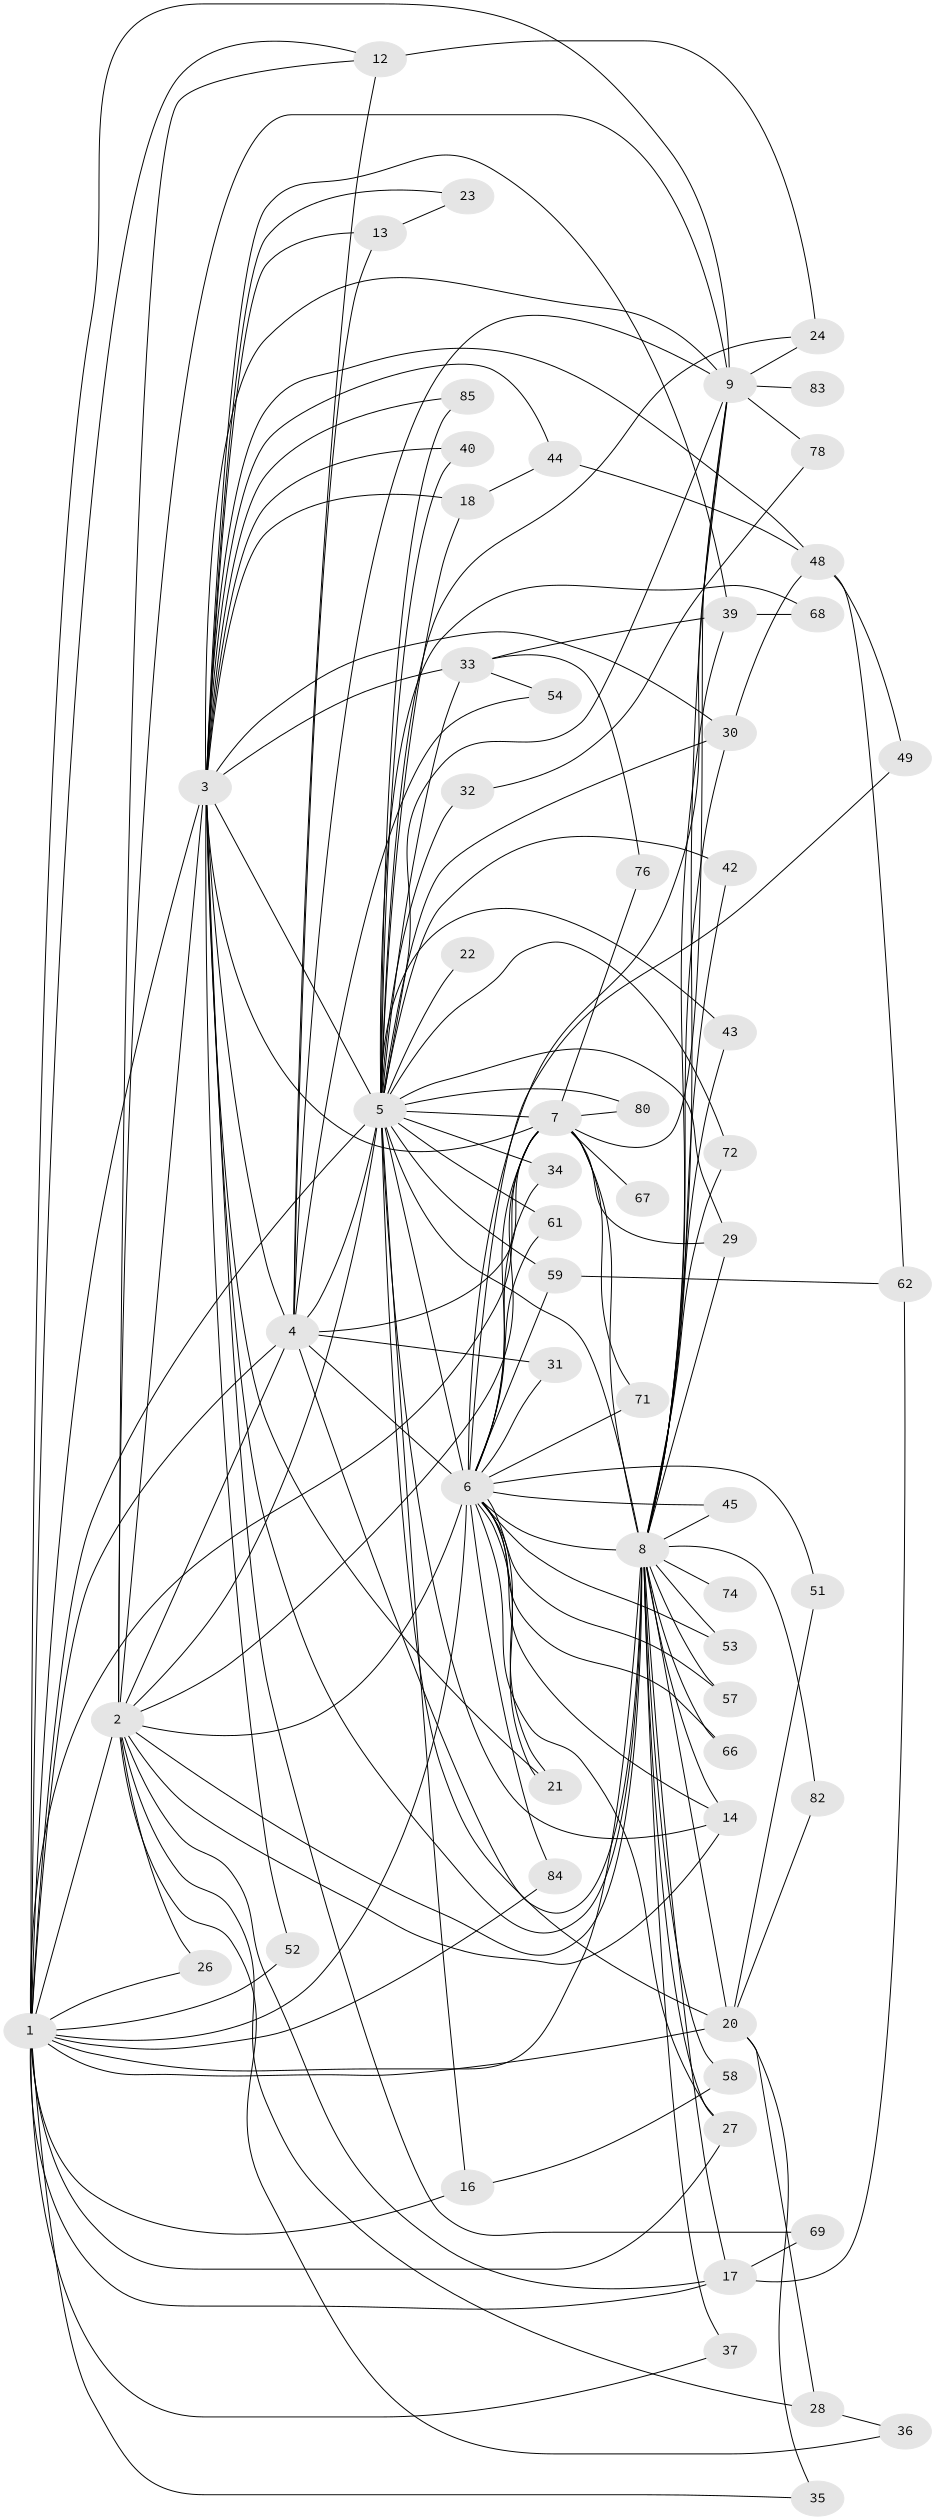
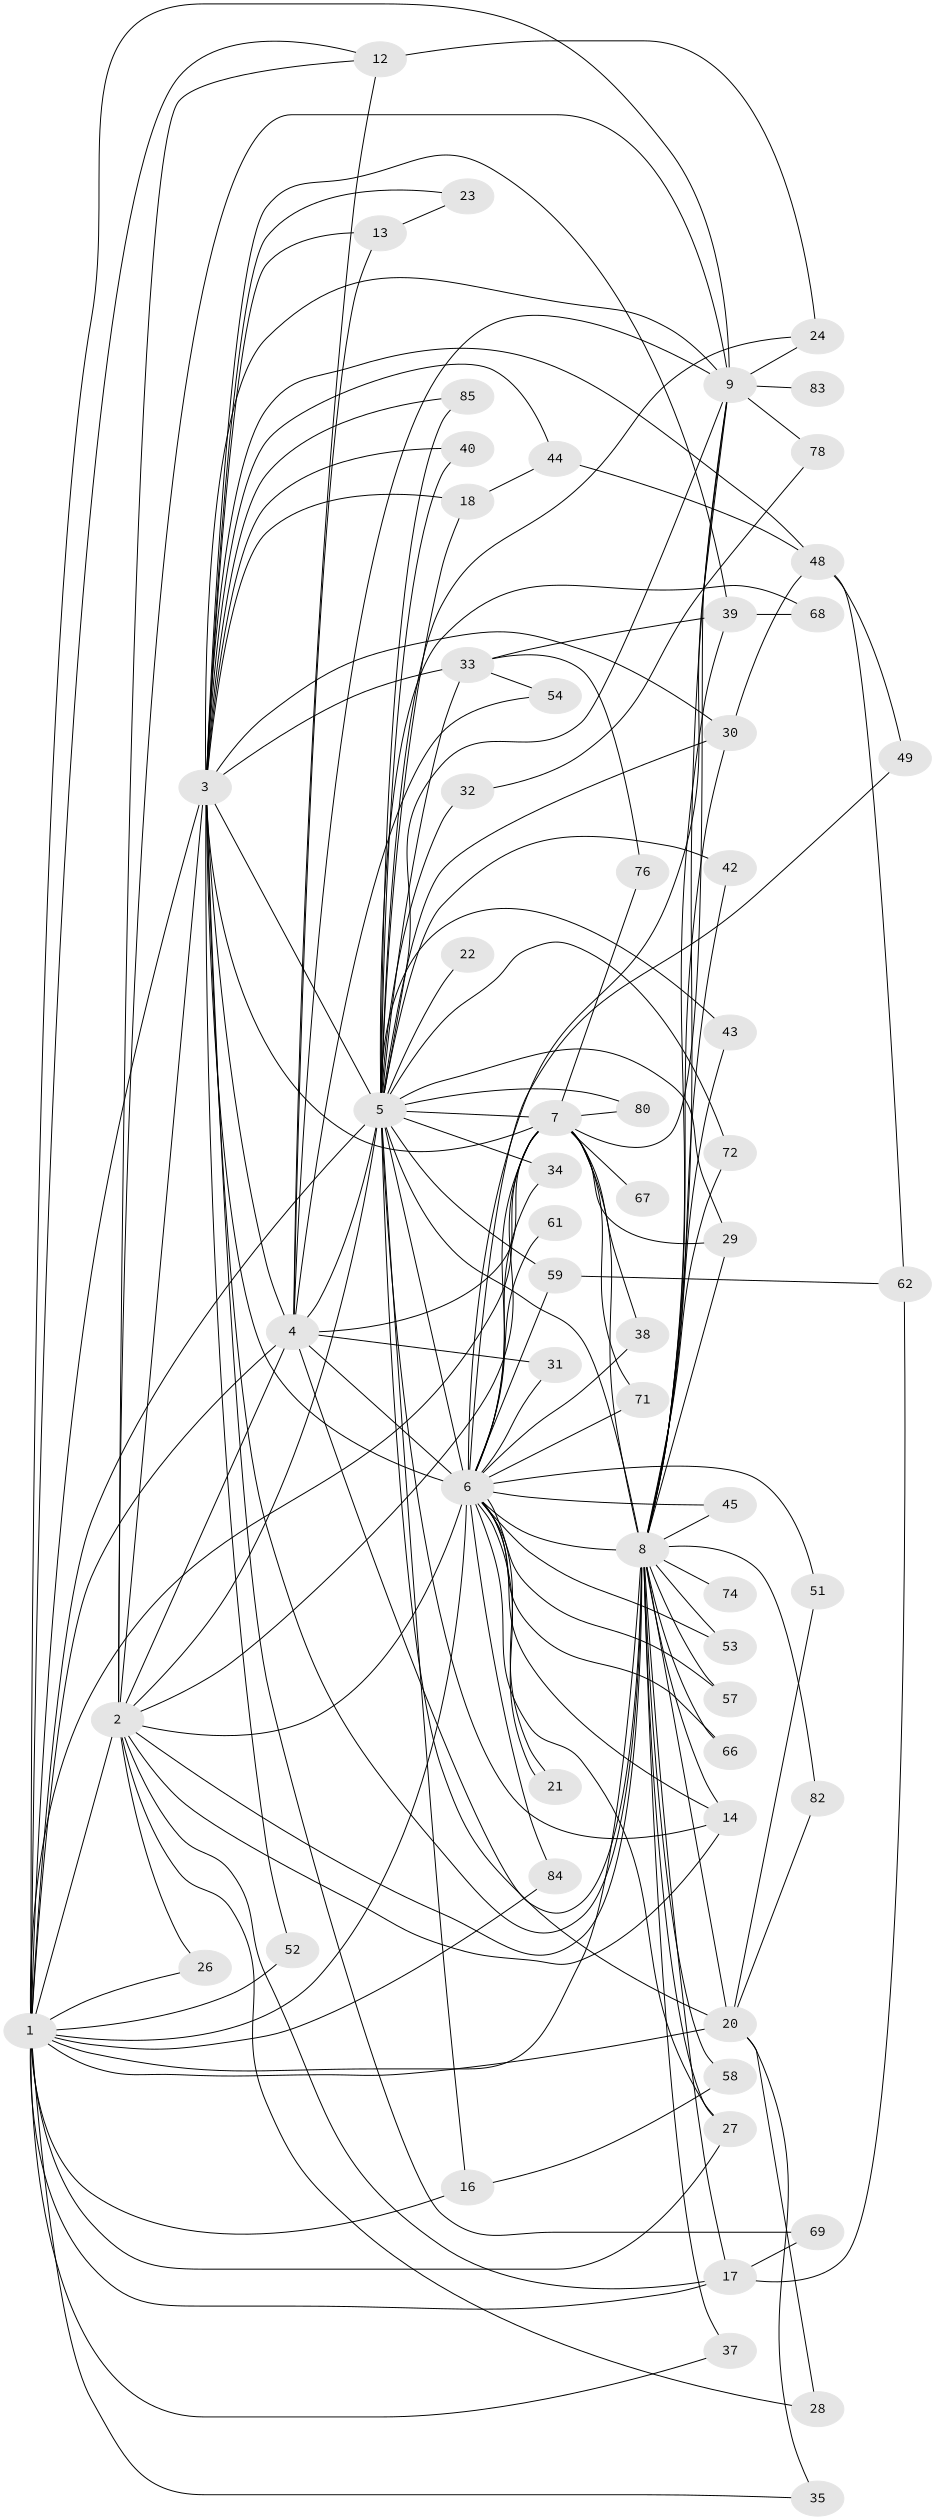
(465, 1169) -> none
none -> (643, 1335)
(246, 1338) -> (234, 1232)
(905, 2432) -> none
